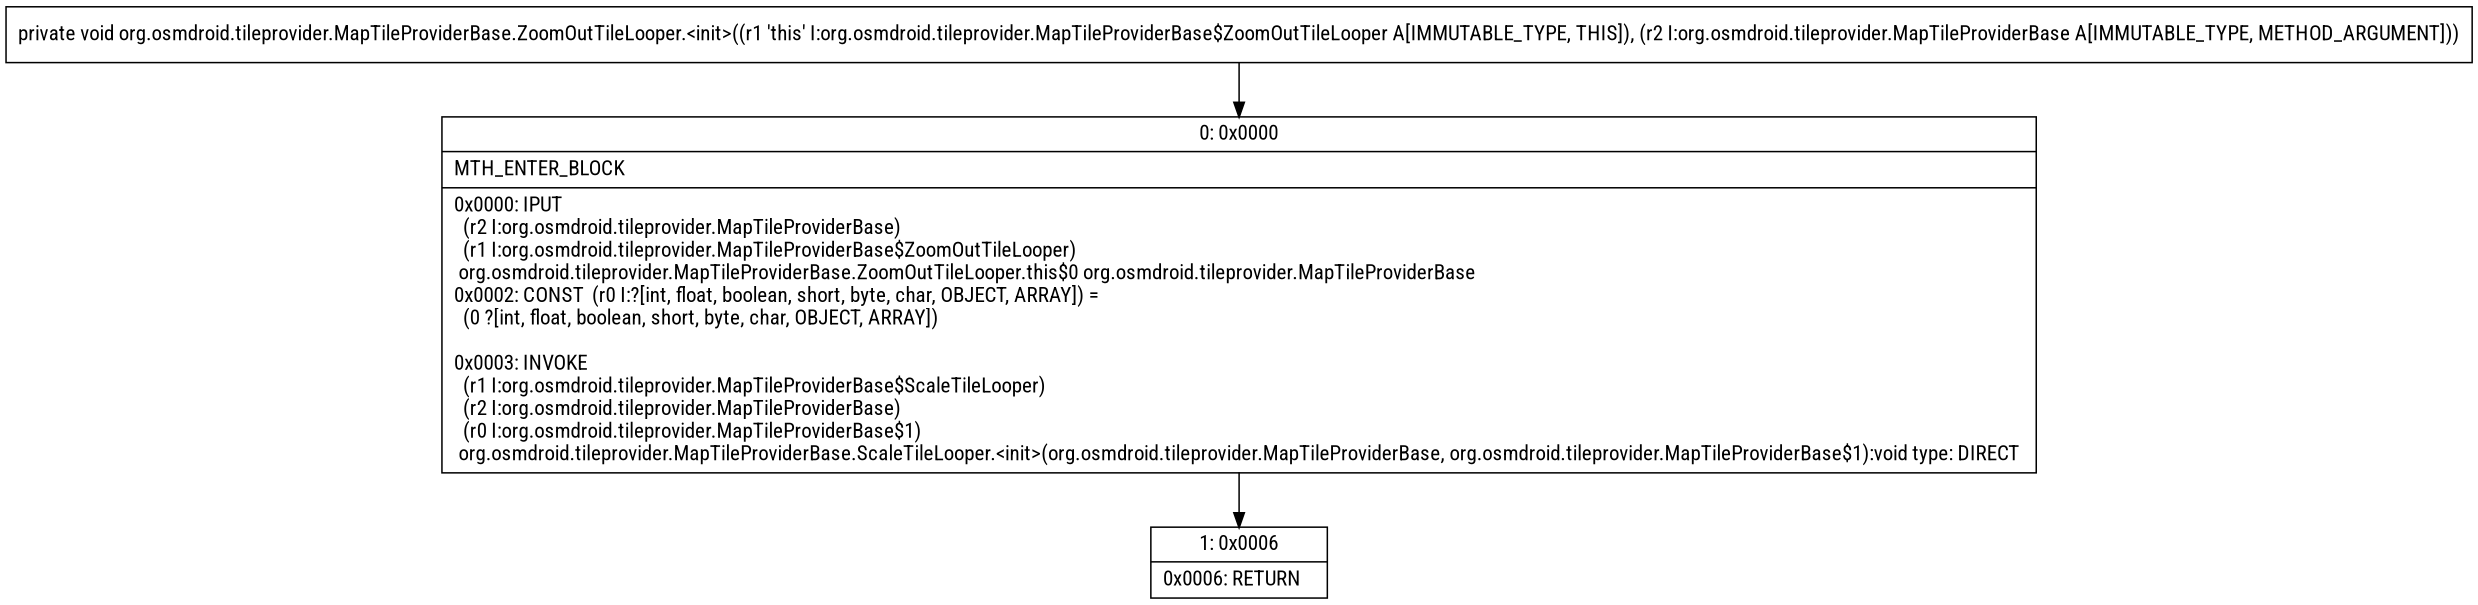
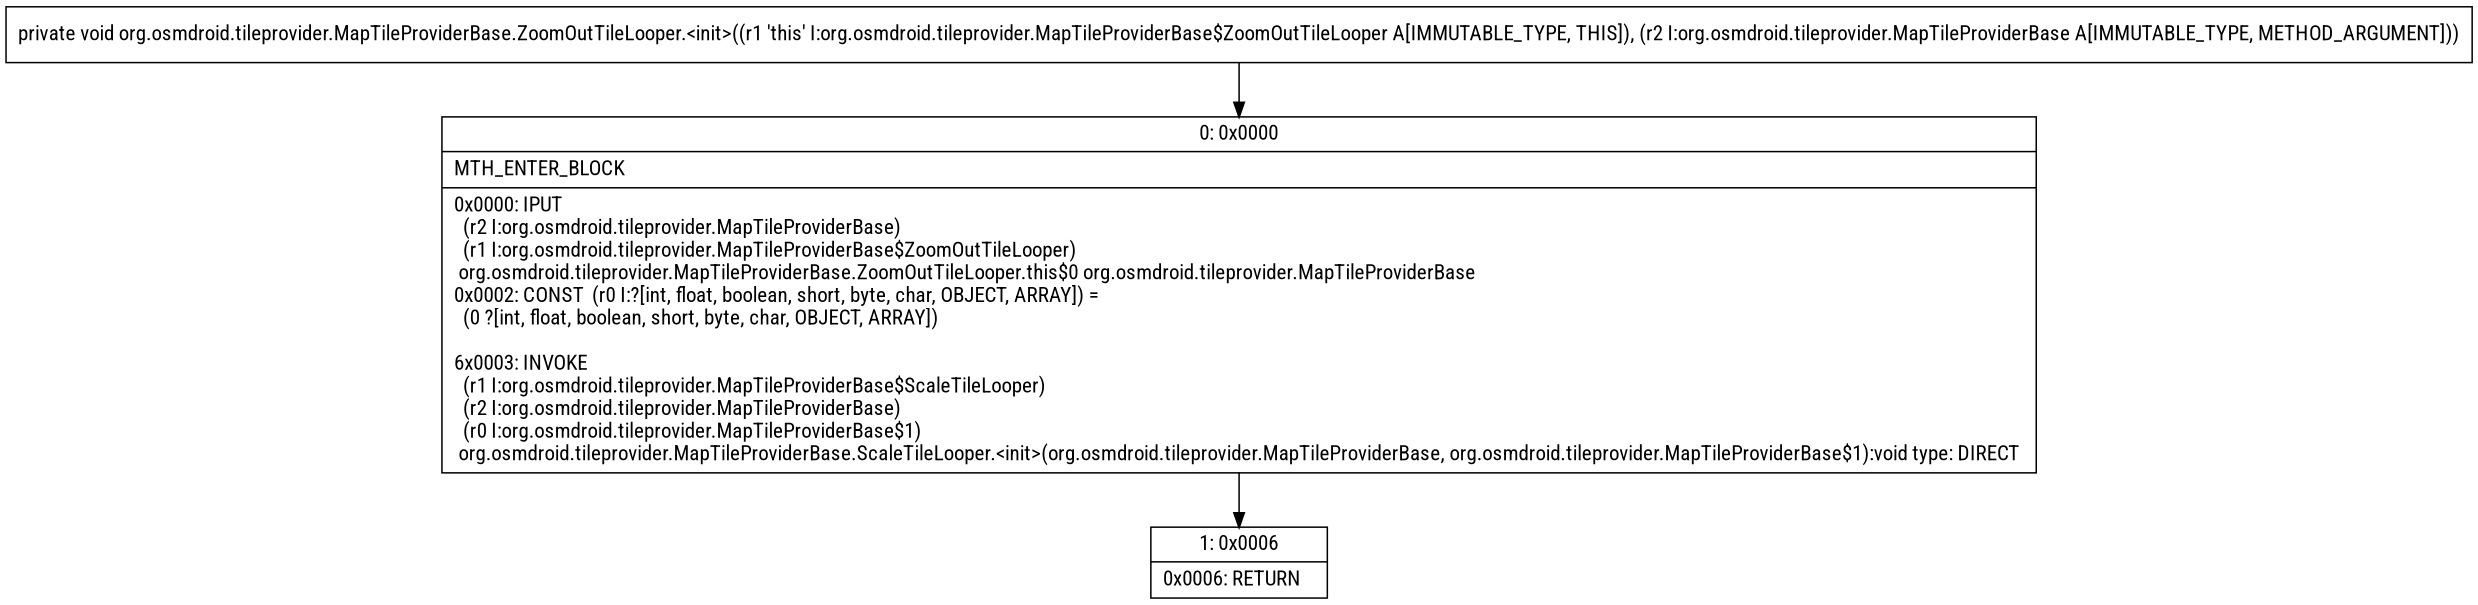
(526, 364) -> (526, 364)
